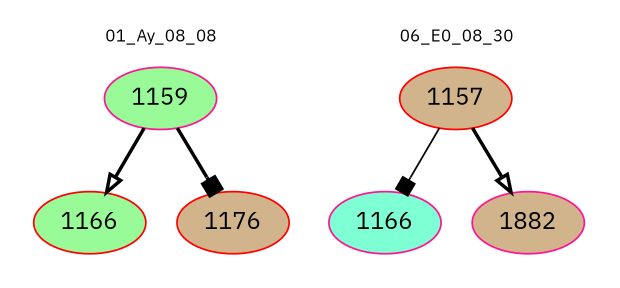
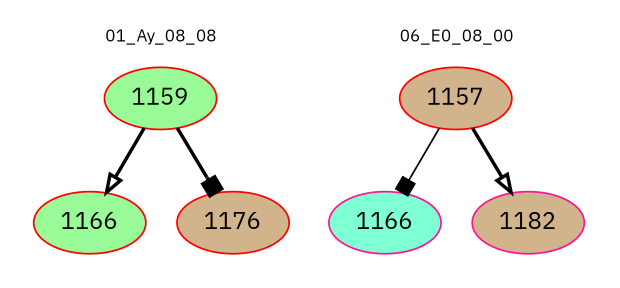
(457, 37) -> (457, 37)
(161, 98) -> (161, 98)
(528, 223) -> (528, 223)
